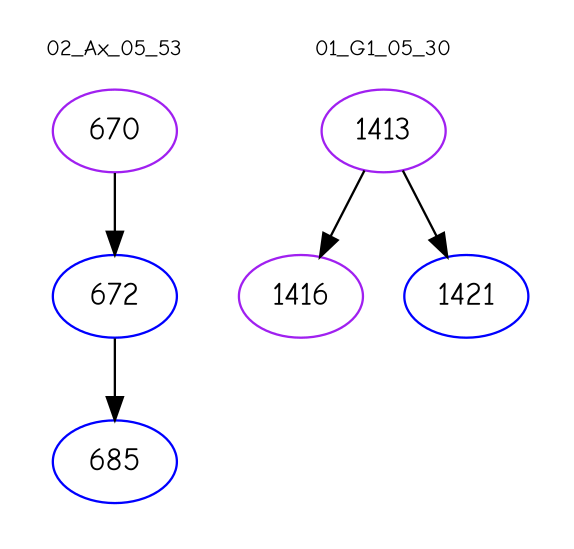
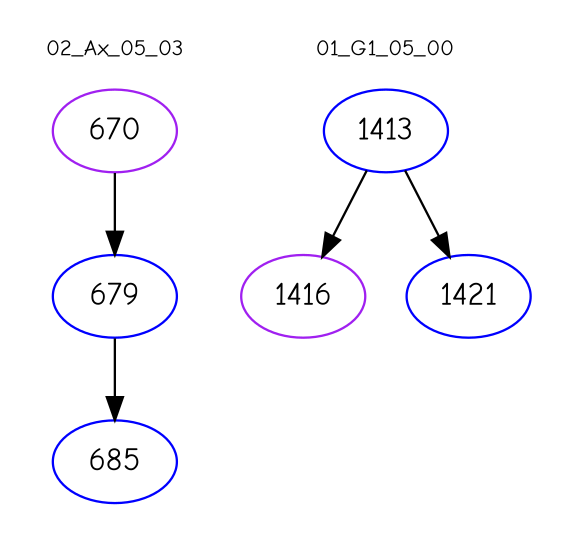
(115, 49) -> (116, 49)
(384, 49) -> (386, 49)
(384, 131) -> (386, 131)
(115, 296) -> (115, 296)
